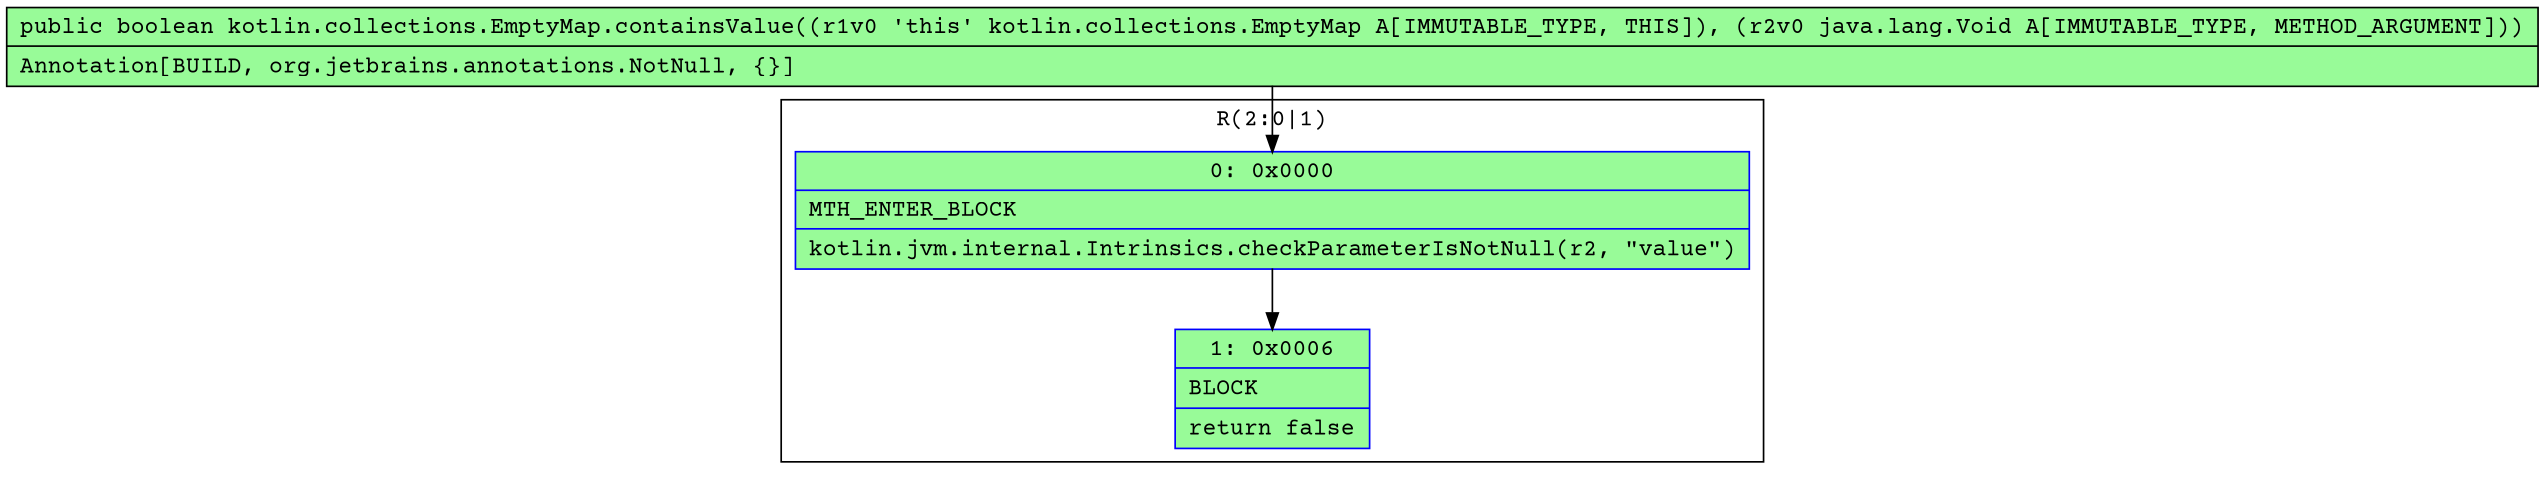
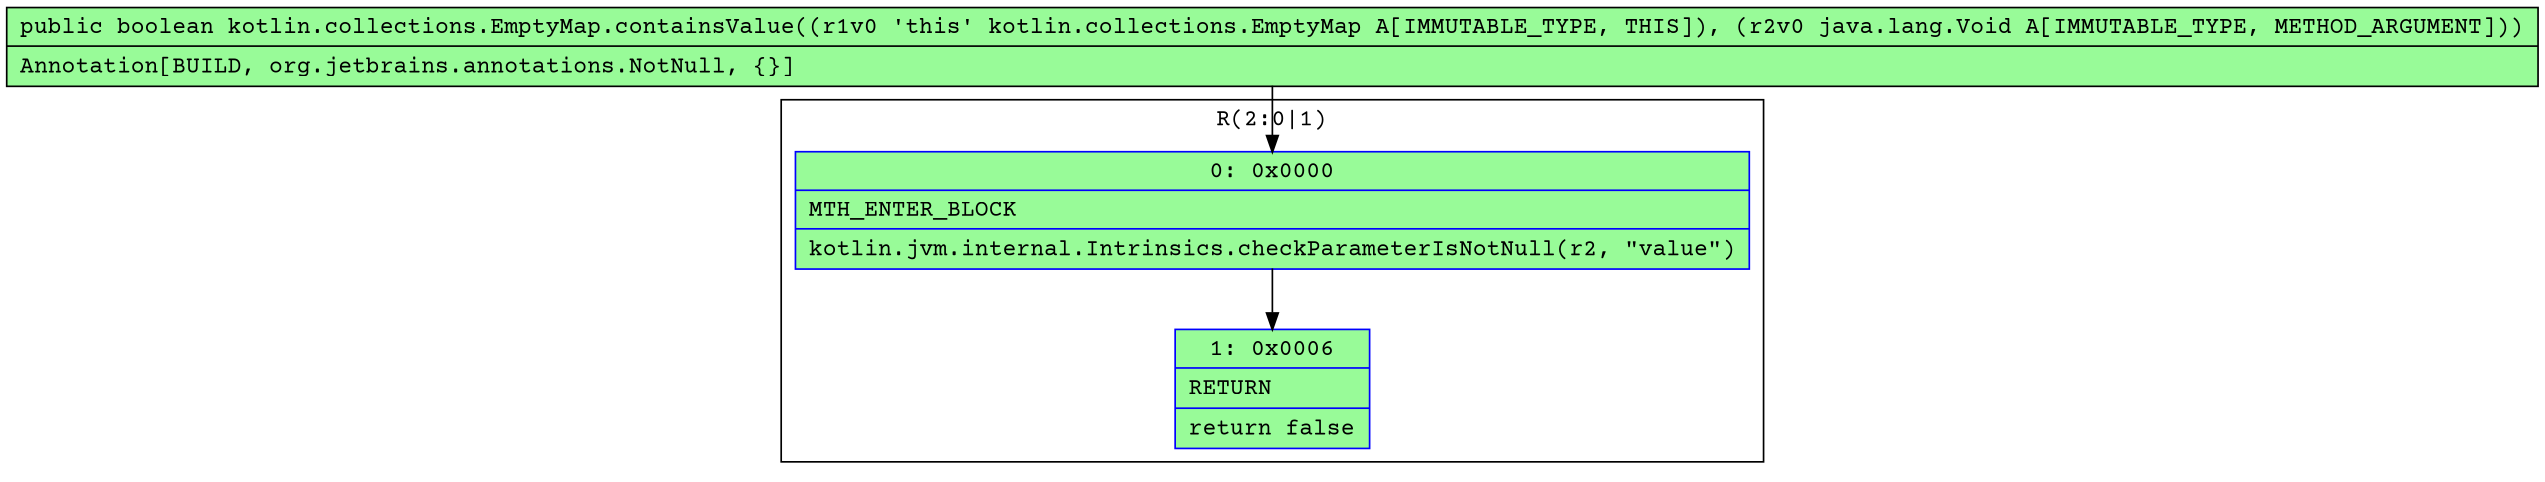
(1224, 387) -> (1230, 387)
